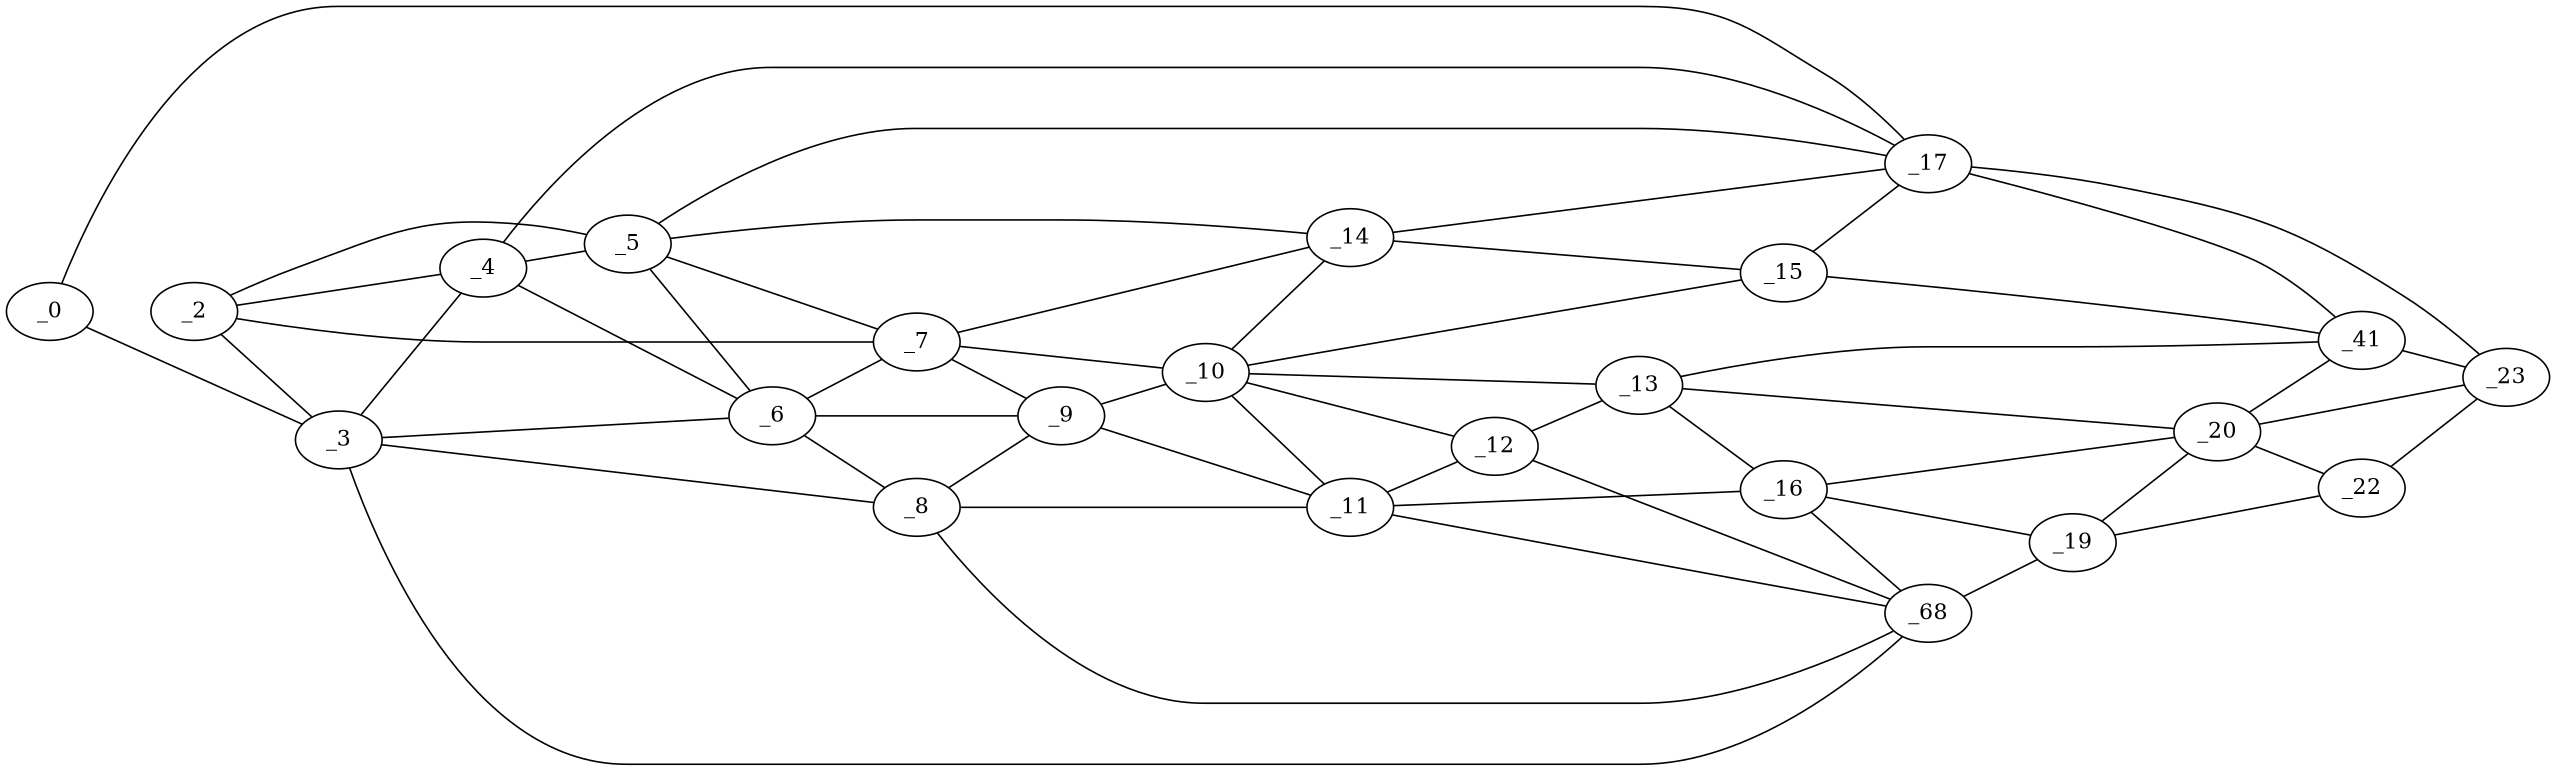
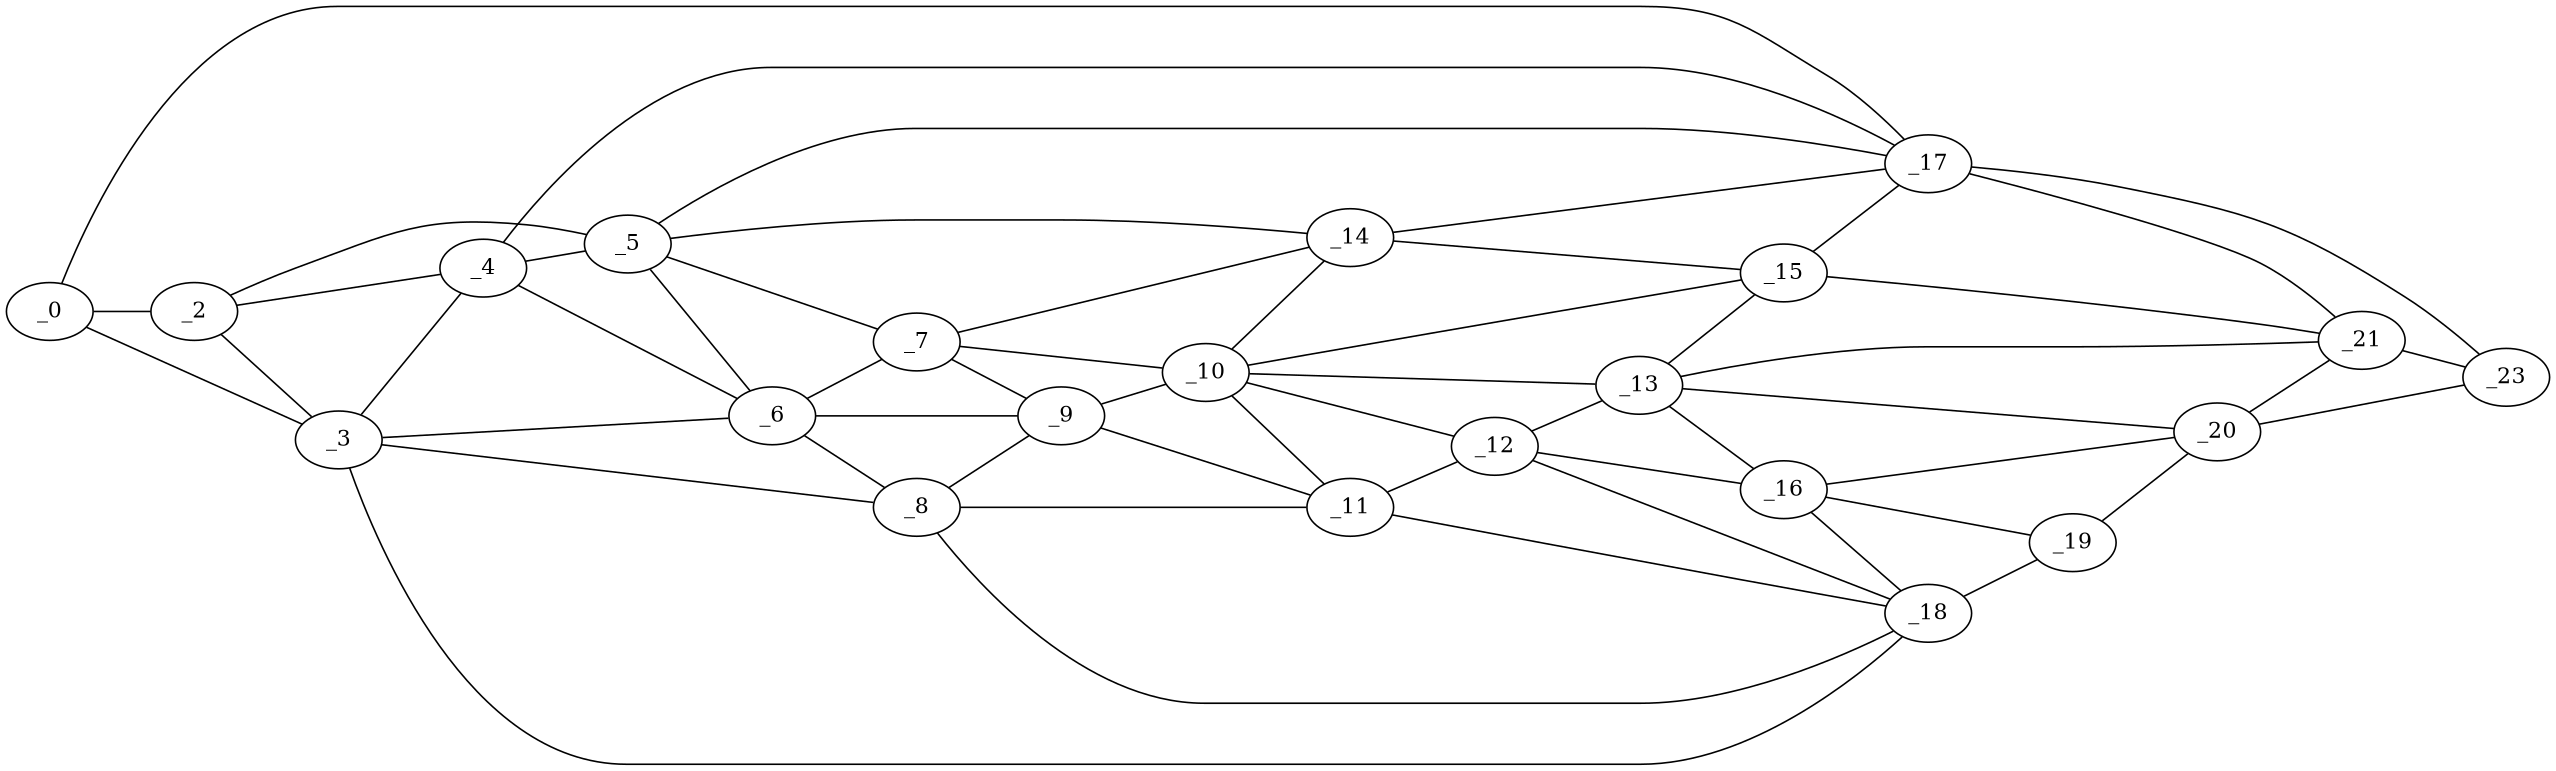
none -> (1711, 329)
(2362, 340) -> (2362, 340)
(554, 342) -> (122, 311)
(2362, 488) -> none
(1567, 499) -> (1639, 468)
(1928, 613) -> (1928, 613)
